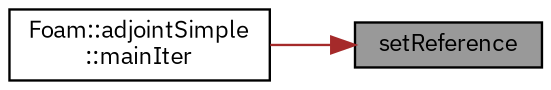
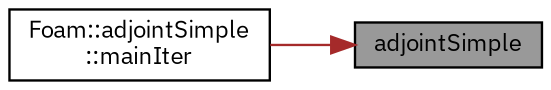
(448, 45) -> (448, 45)
